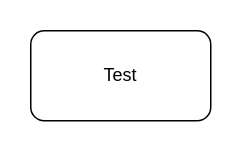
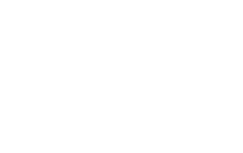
(121, 76) -> none
